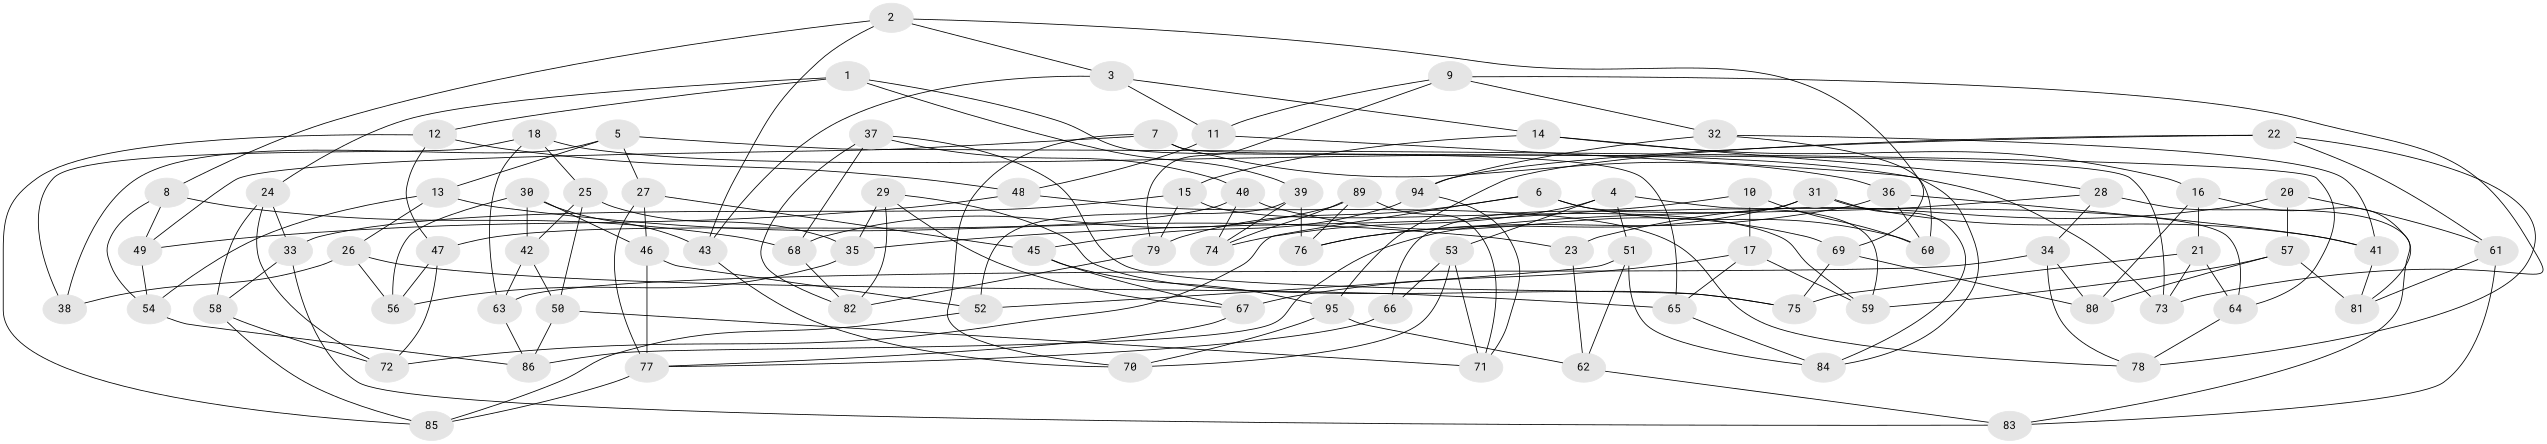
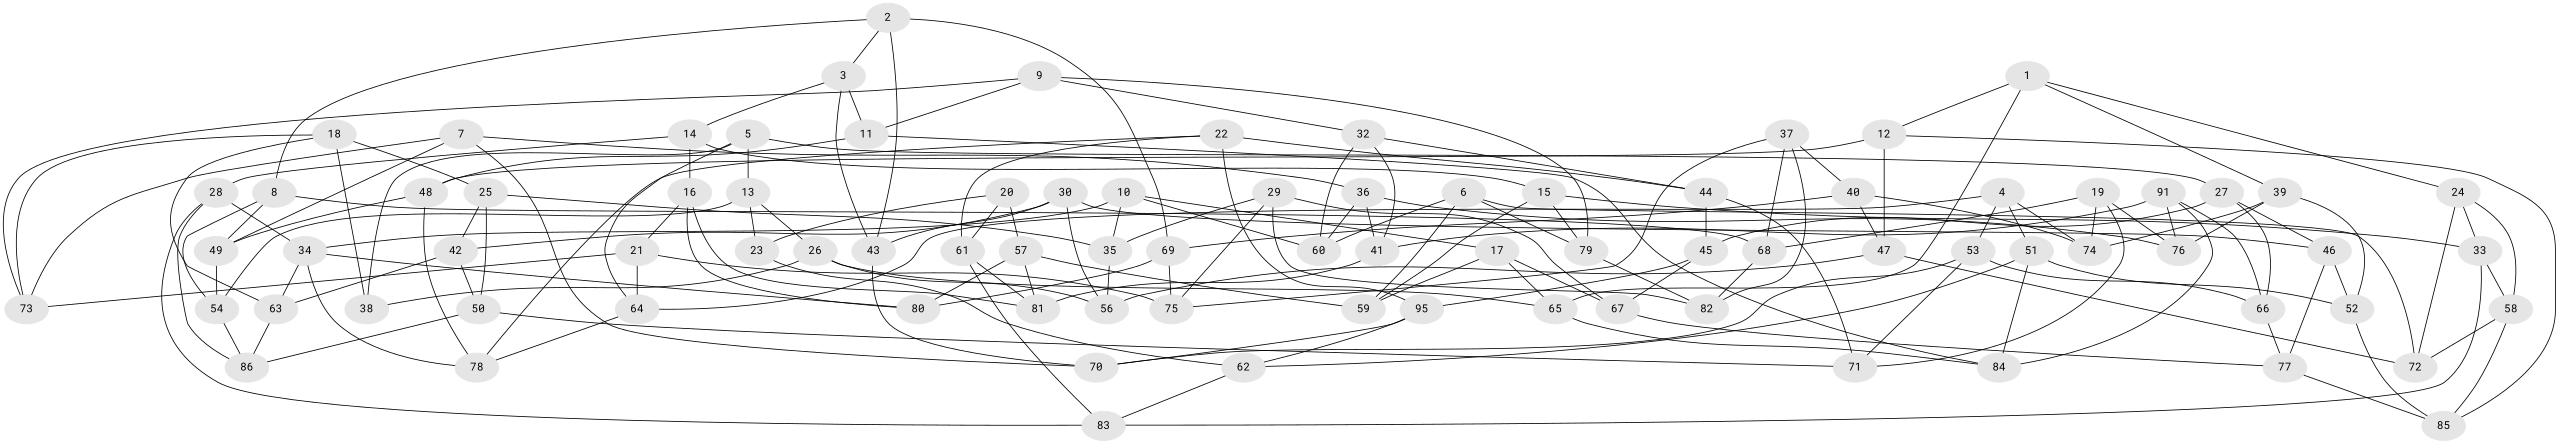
(1360, 193) -> (2098, 193)
(1418, 193) -> (1706, 193)
(1815, 193) -> (2163, 193)
none -> (581, 232)
(615, 272) -> (2269, 249)
